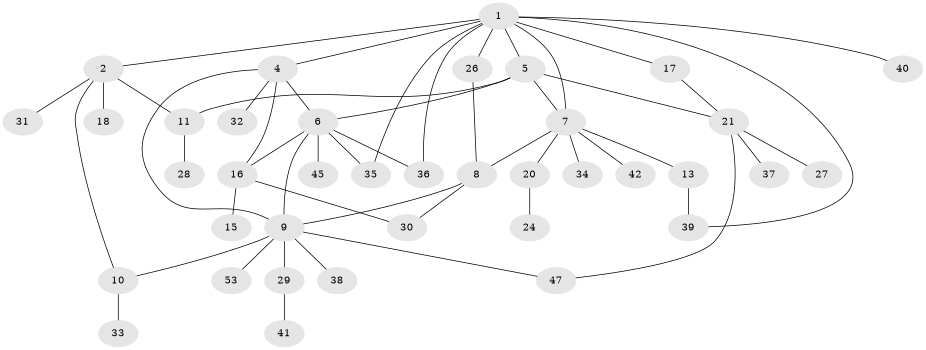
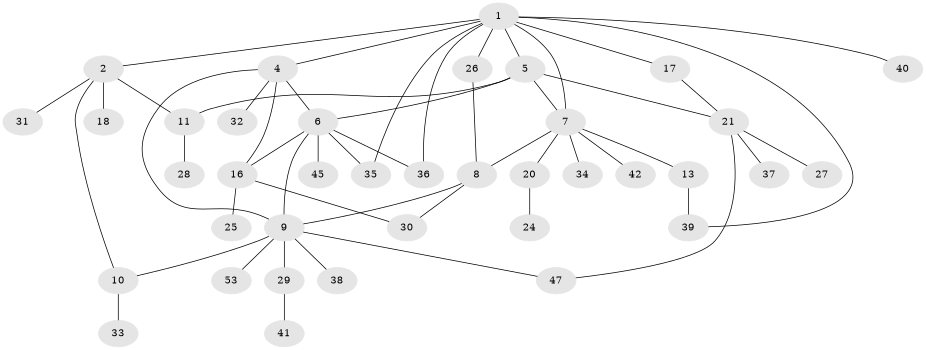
(231, 228) -> (231, 228)
